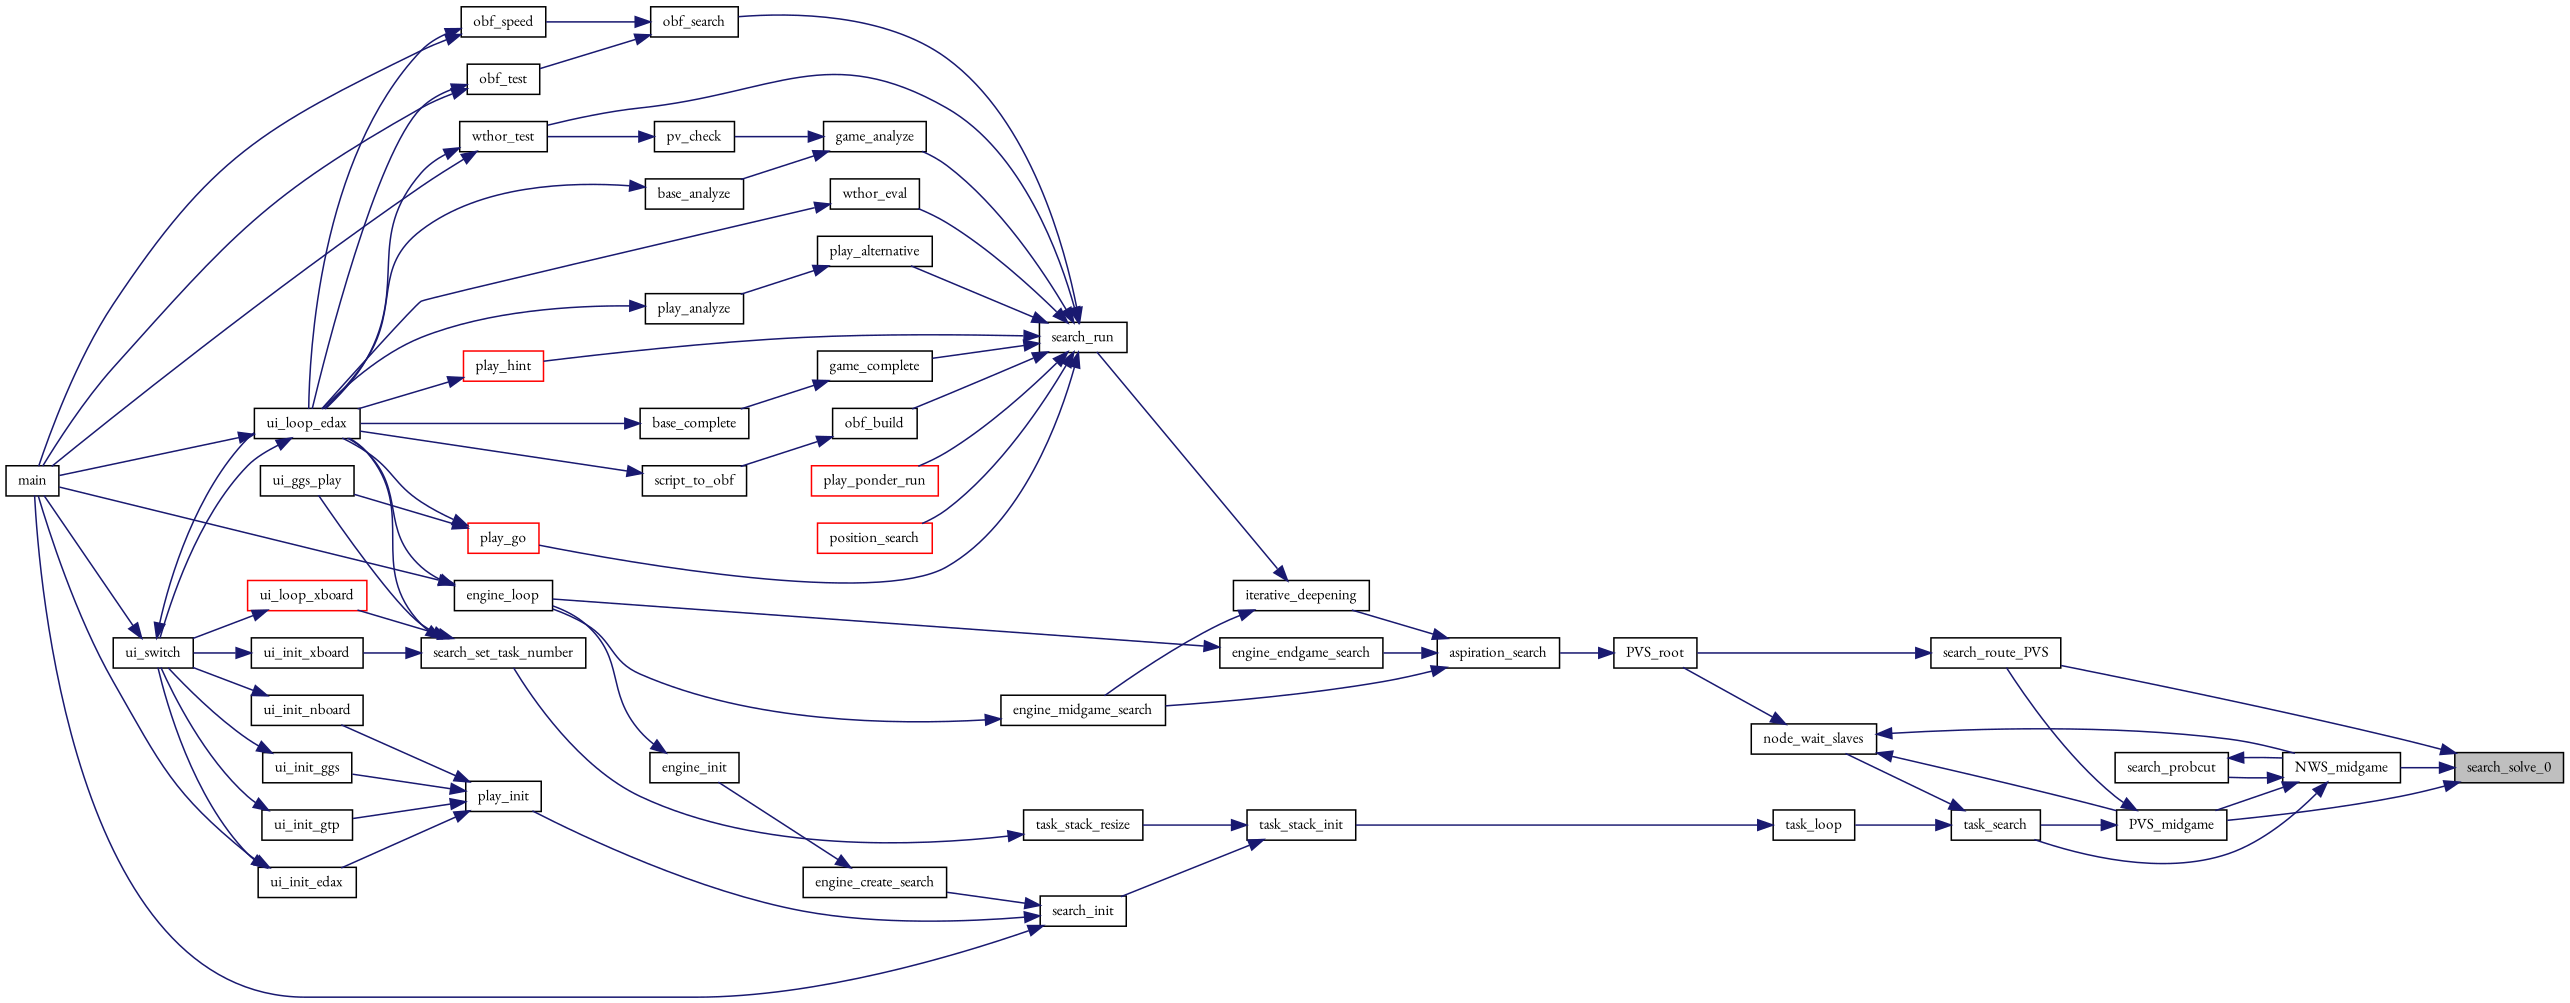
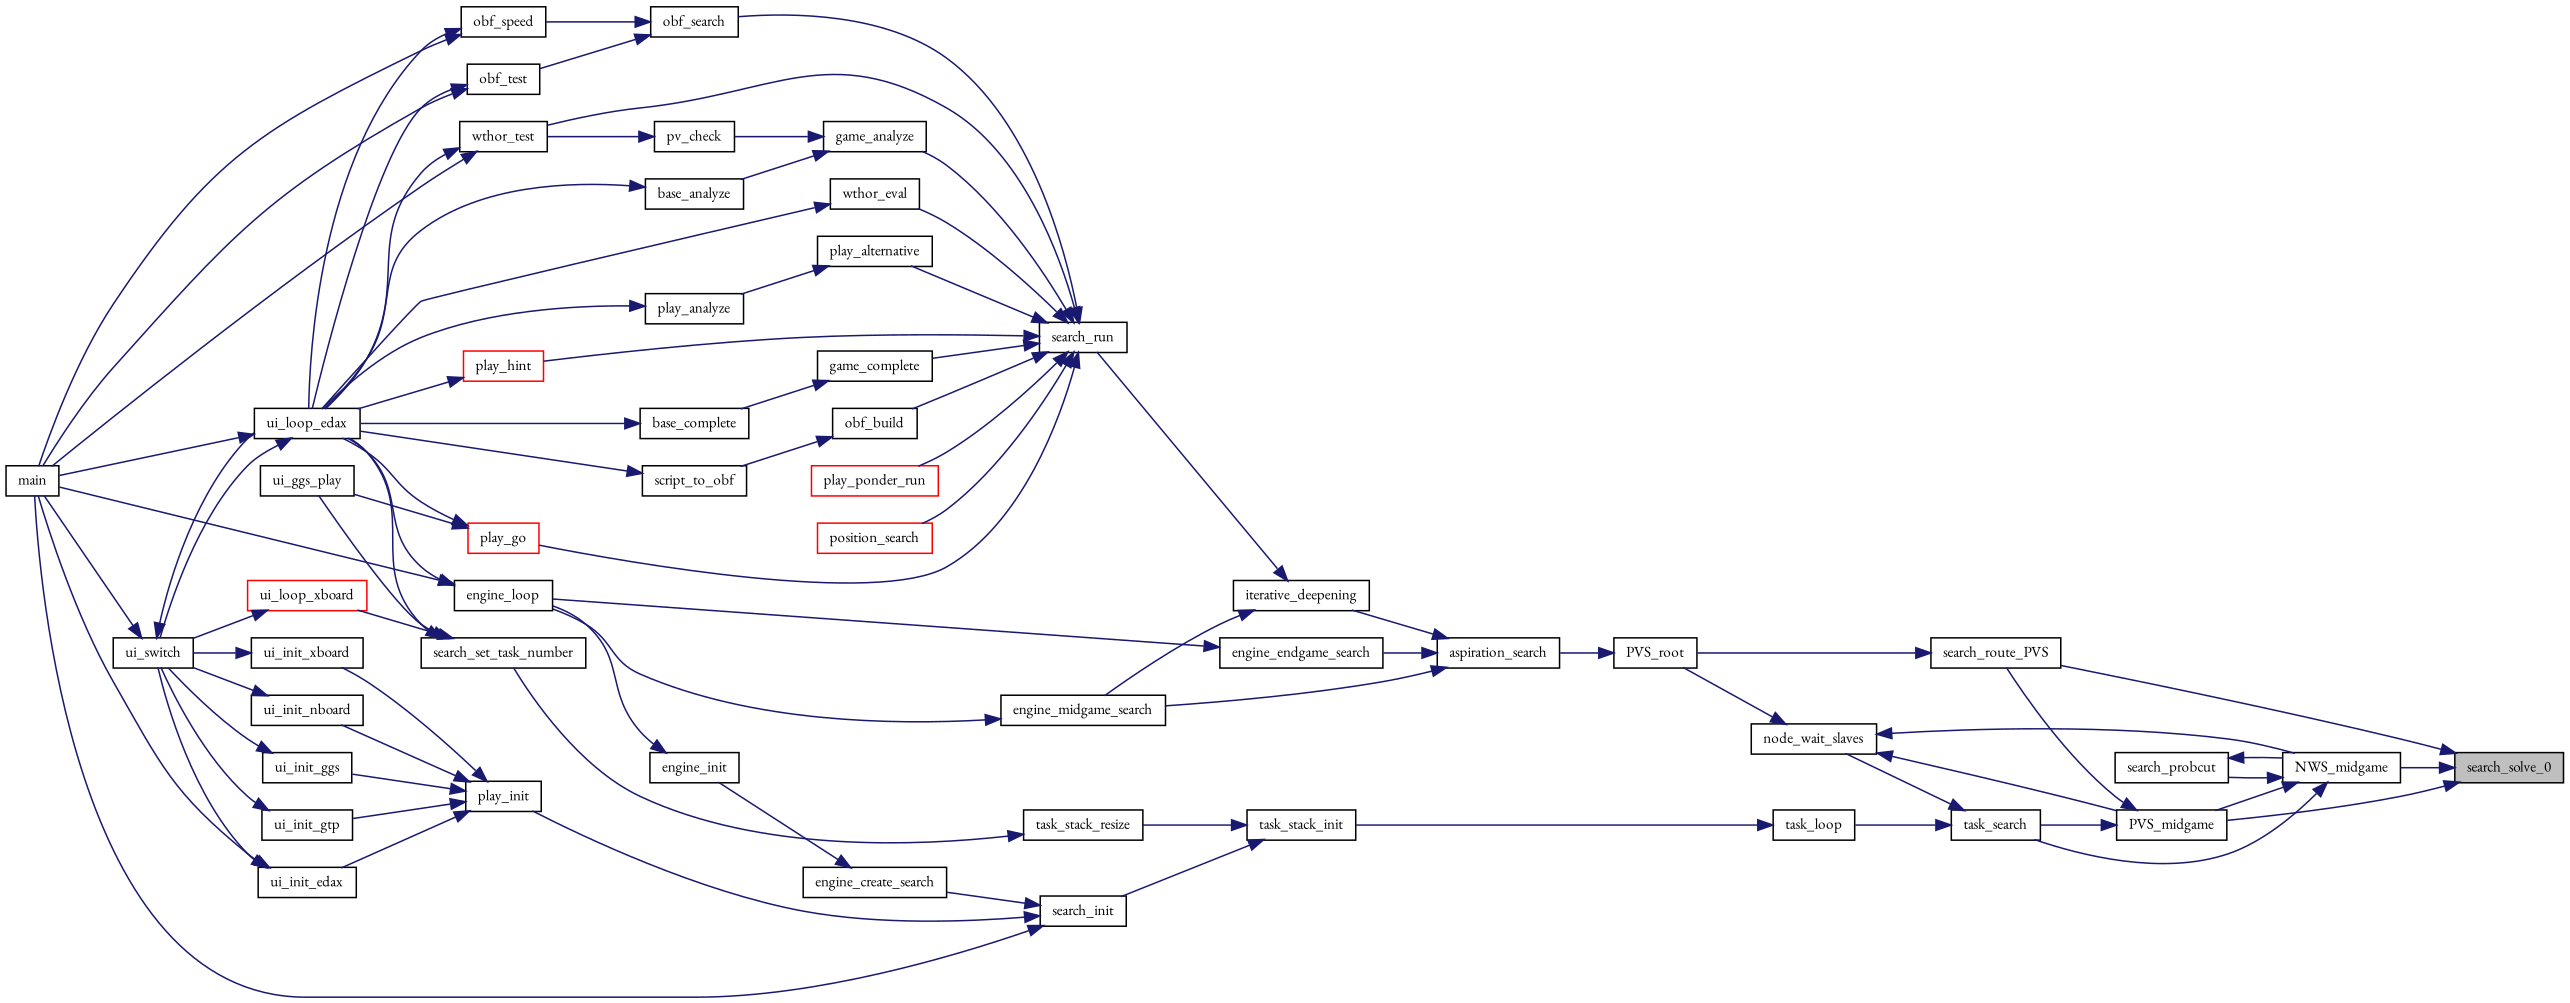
(385, 653) -> (412, 715)
